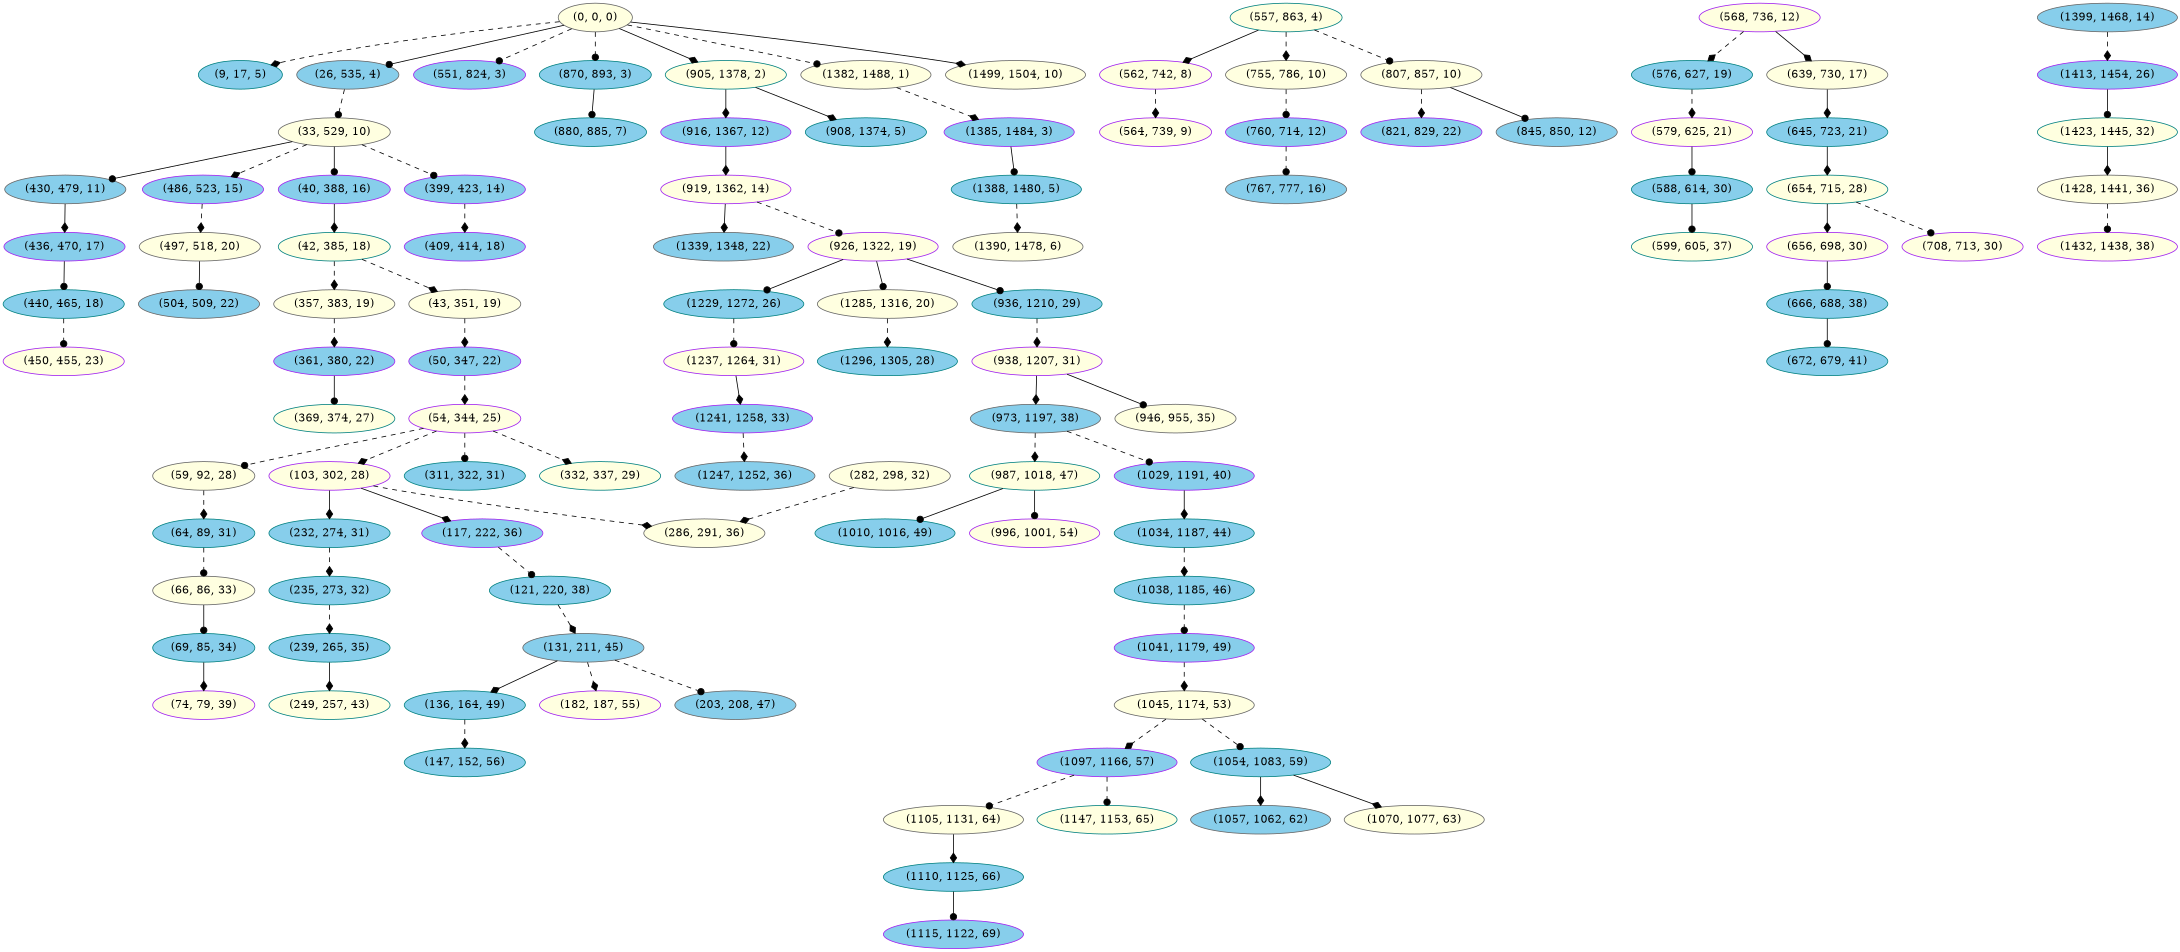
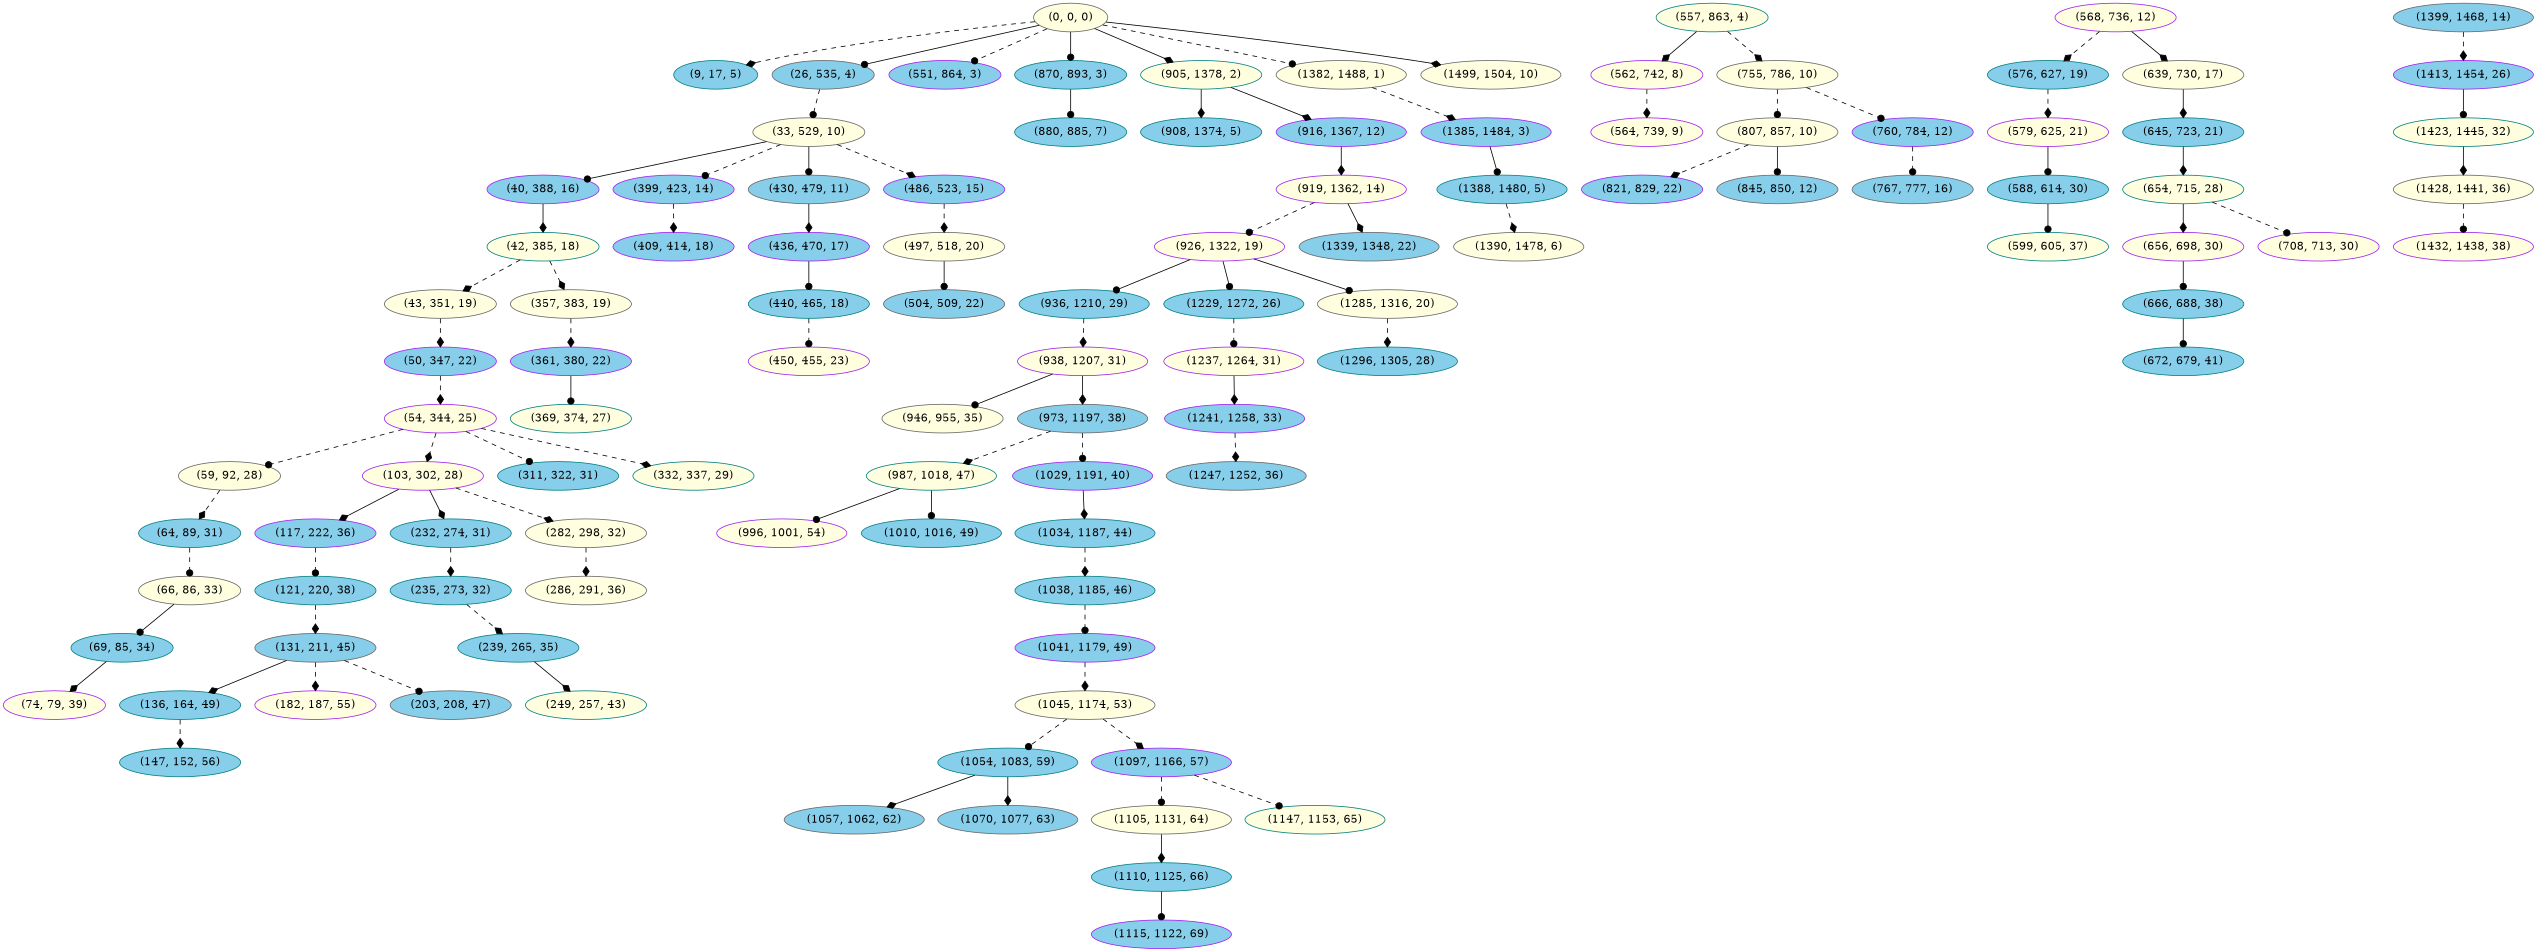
(595, 43) -> (1071, 43)
(1350, 45) -> (1777, 100)
(470, 75) -> (945, 75)
(1286, 132) -> (1913, 132)
(507, 507) -> (500, 503)
(1414, 820) -> (1008, 820)
